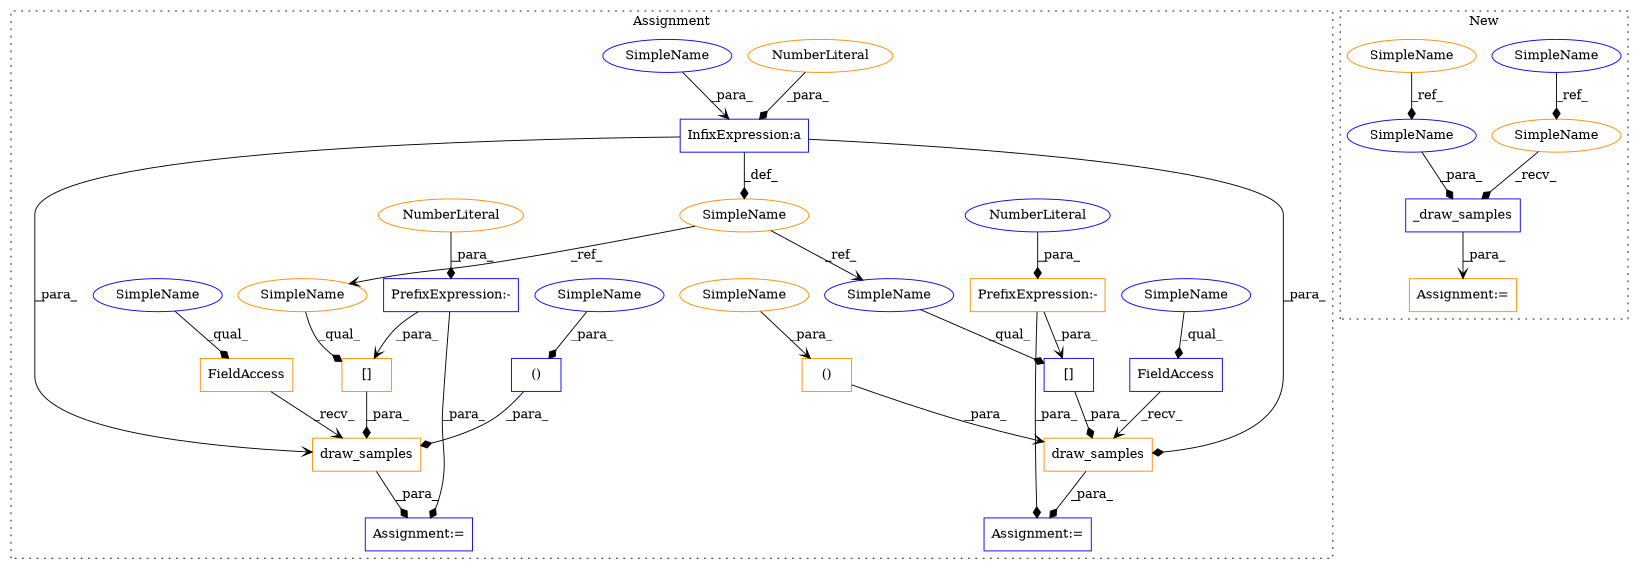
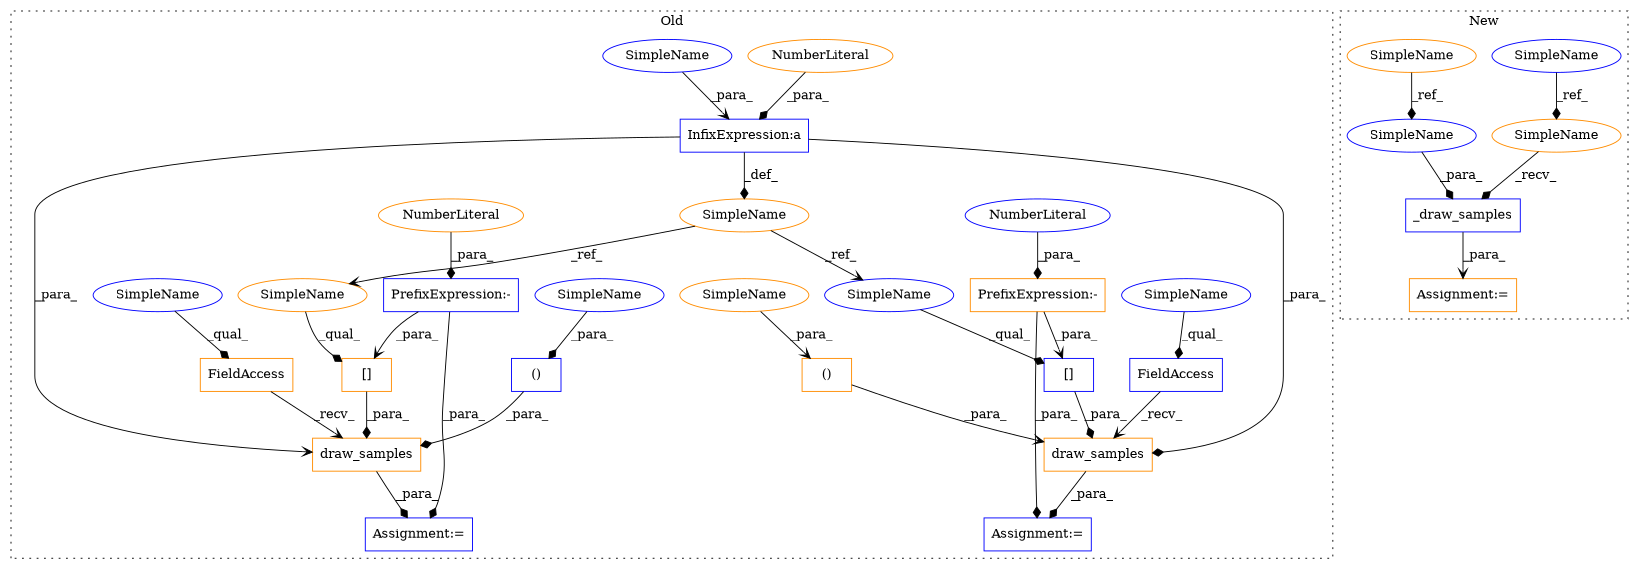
(672, 22) -> (672, 22)
